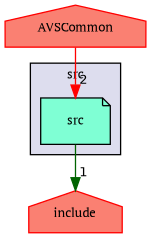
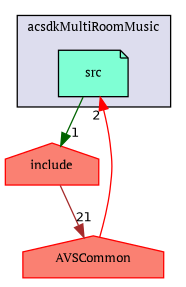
(75, 75) -> (94, 28)
none -> (69, 206)
